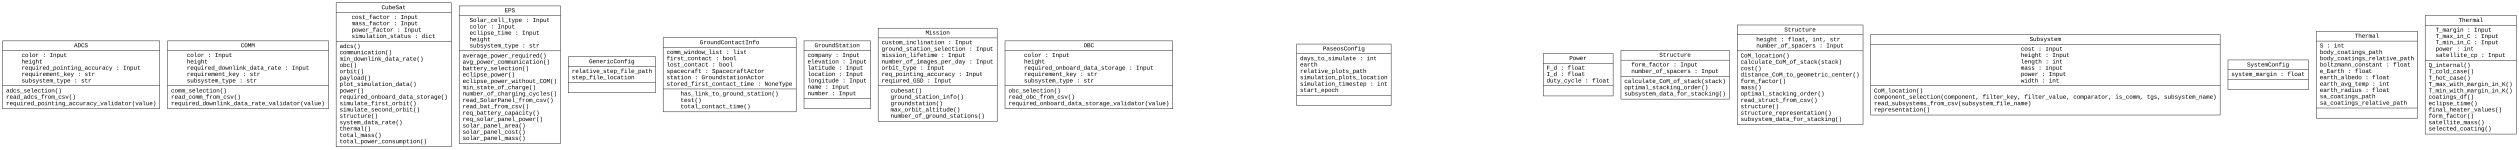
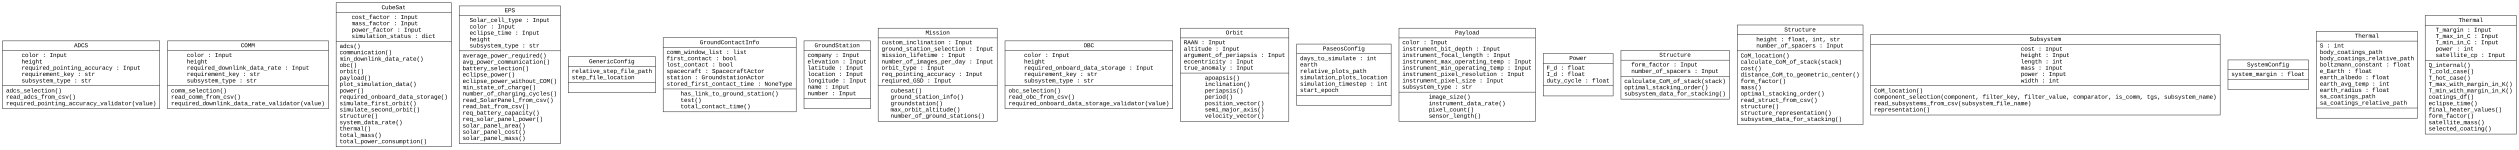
none -> (1235, 75)
none -> (1467, 75)
